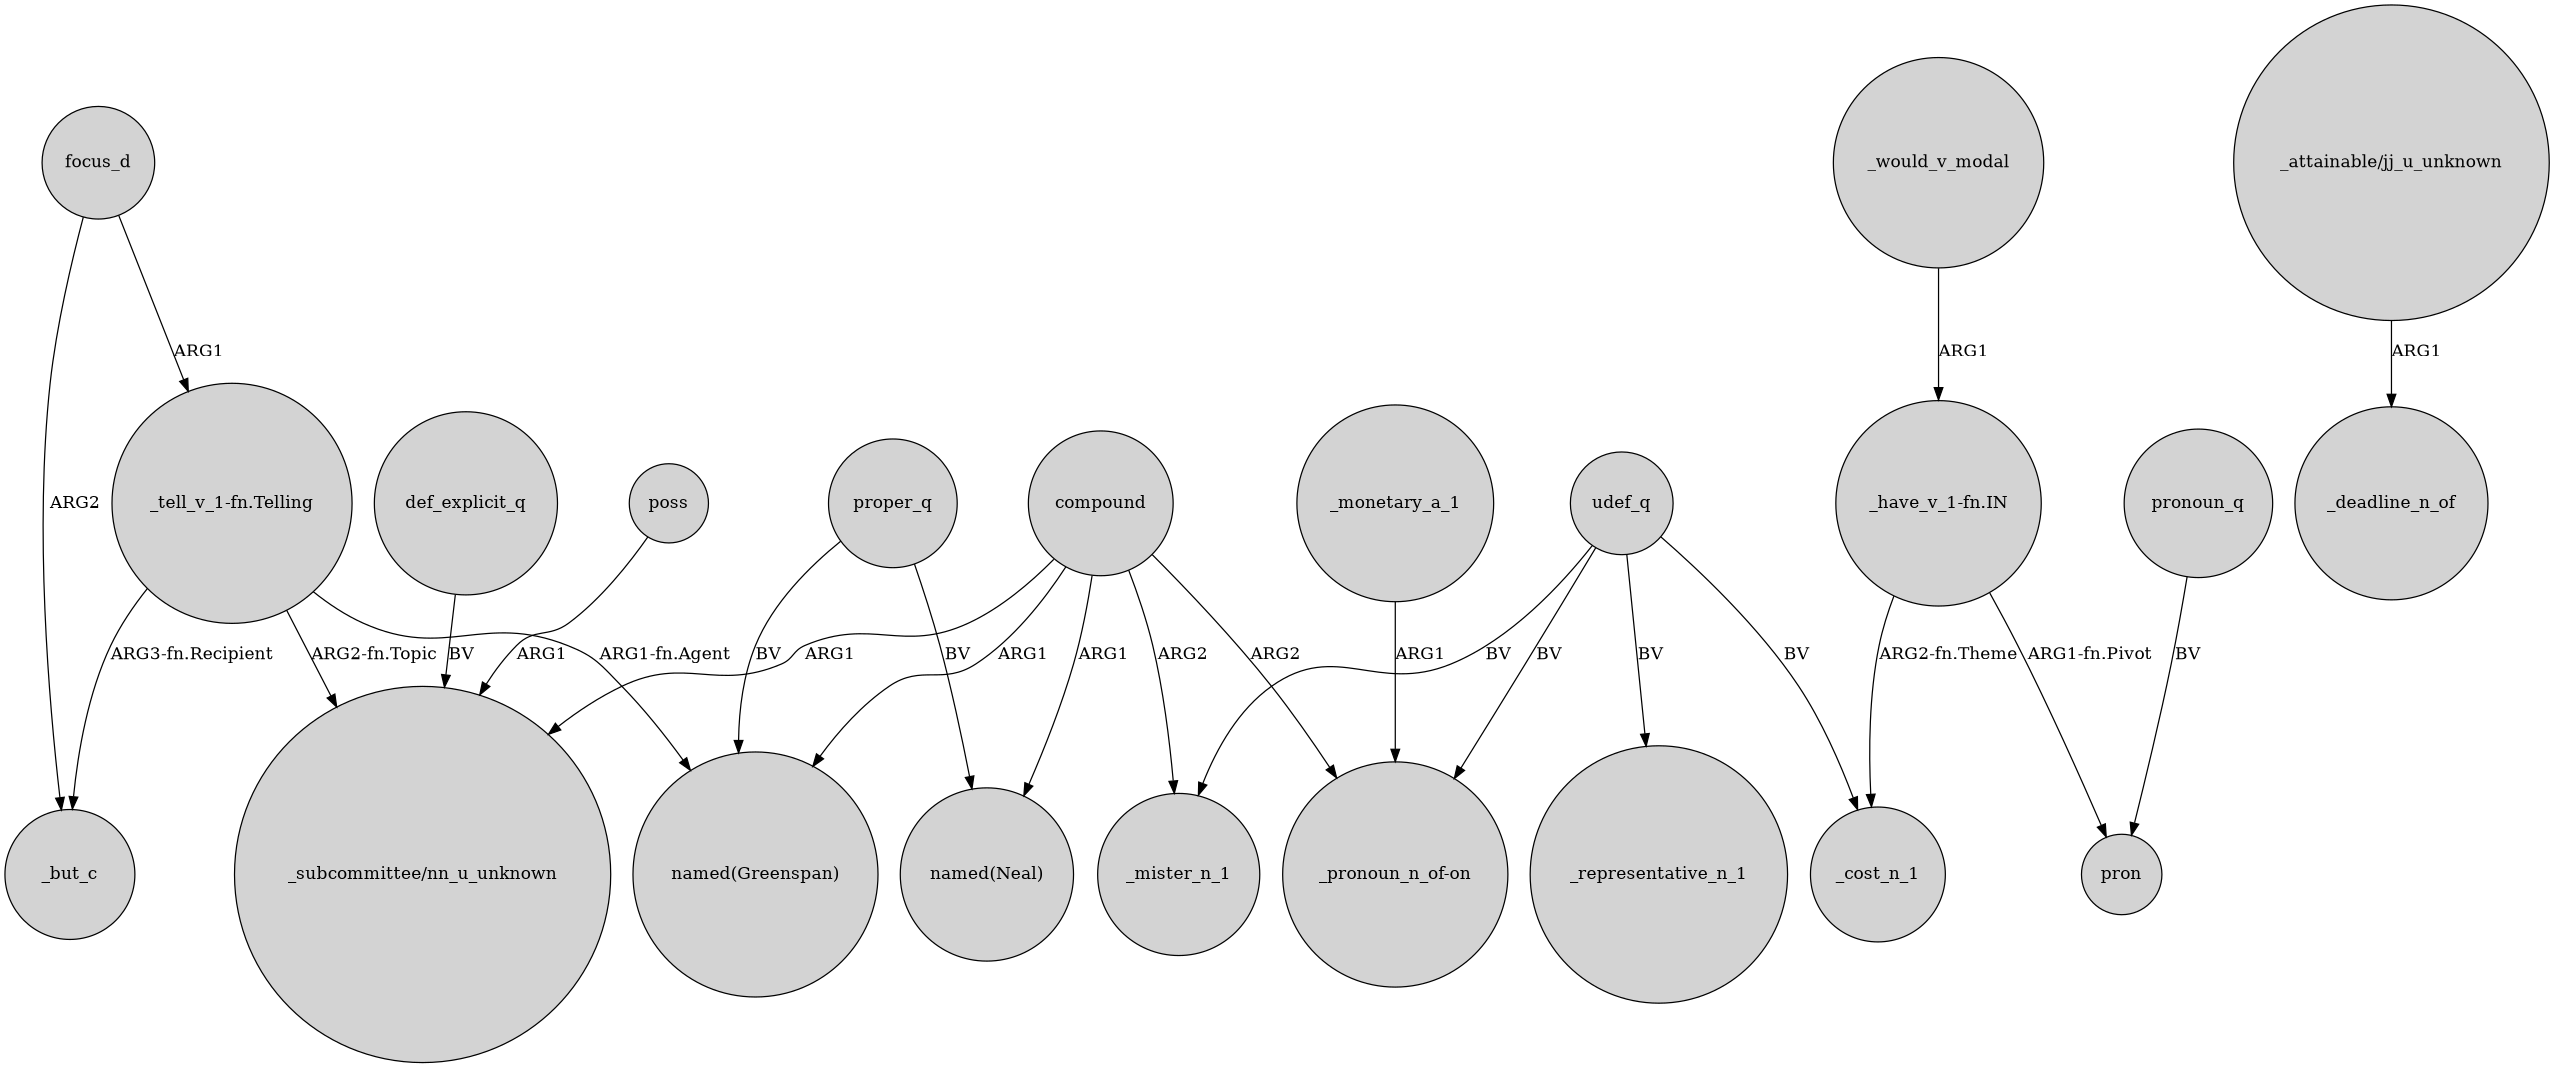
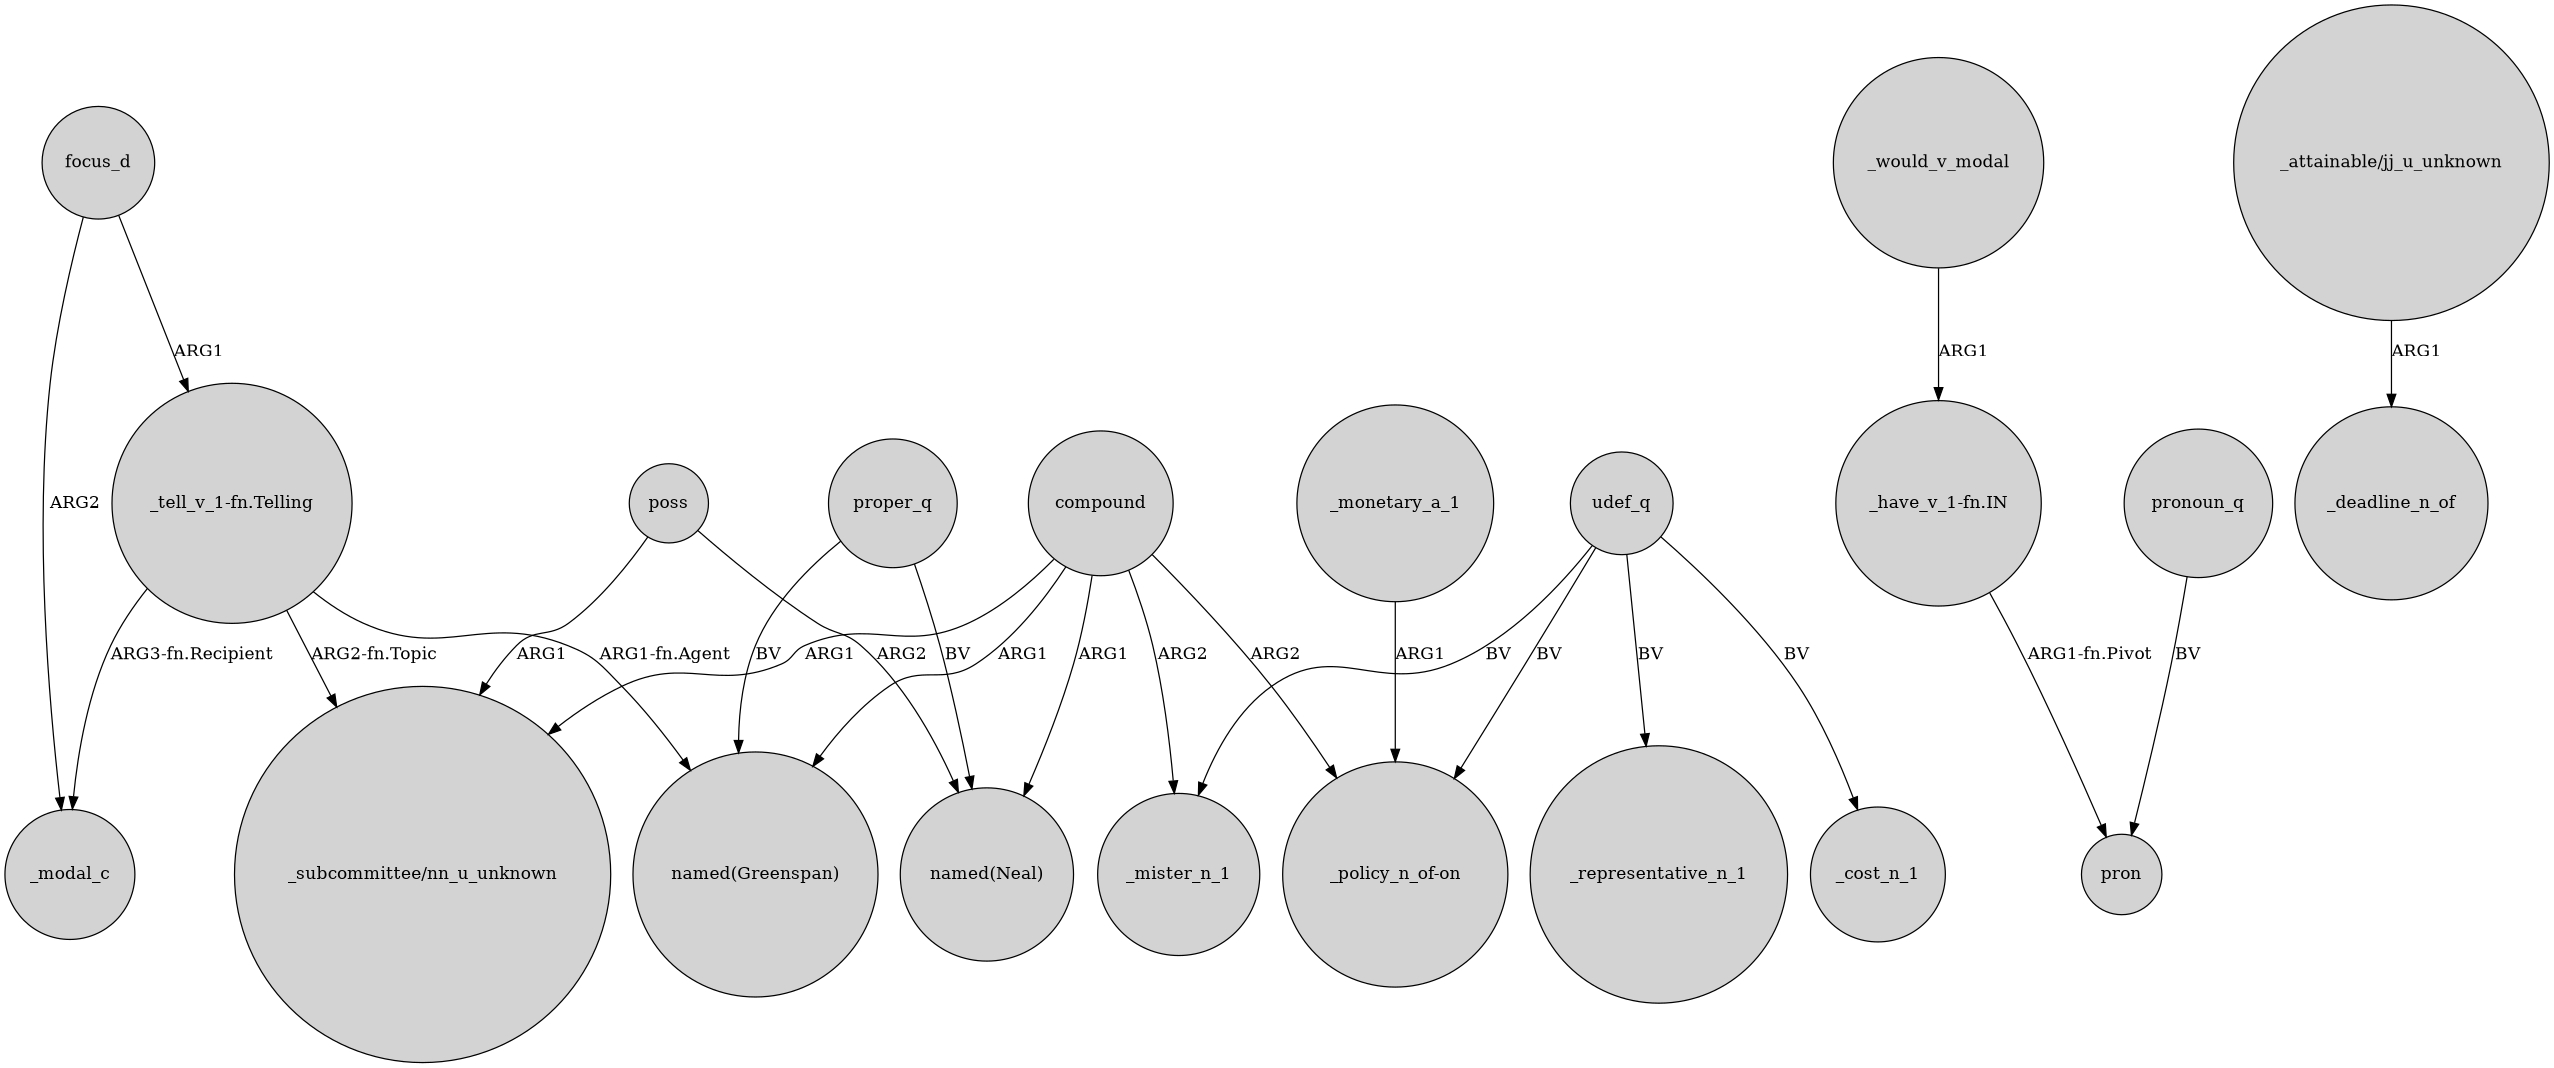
(466, 503) -> none
none -> (829, 629)
(1872, 694) -> none
(70, 874) -> (70, 874)
(1395, 874) -> (1395, 874)
